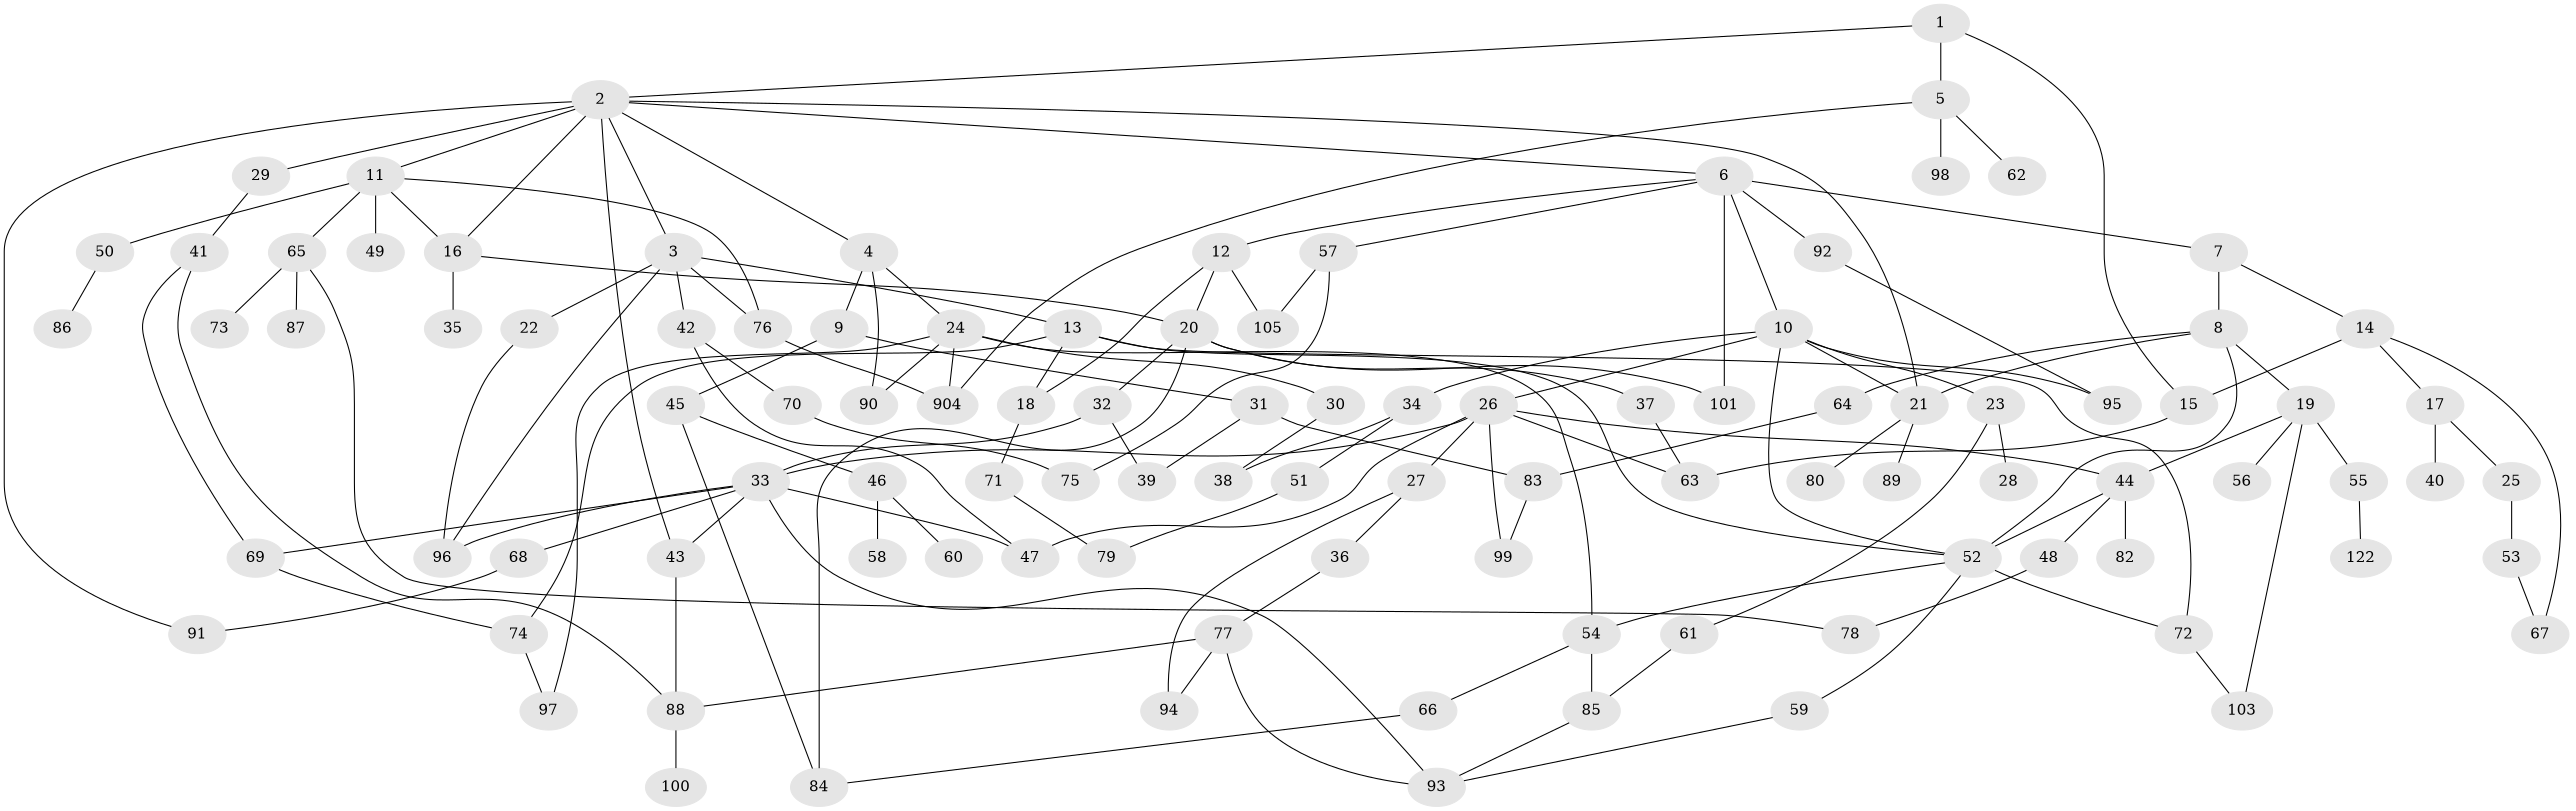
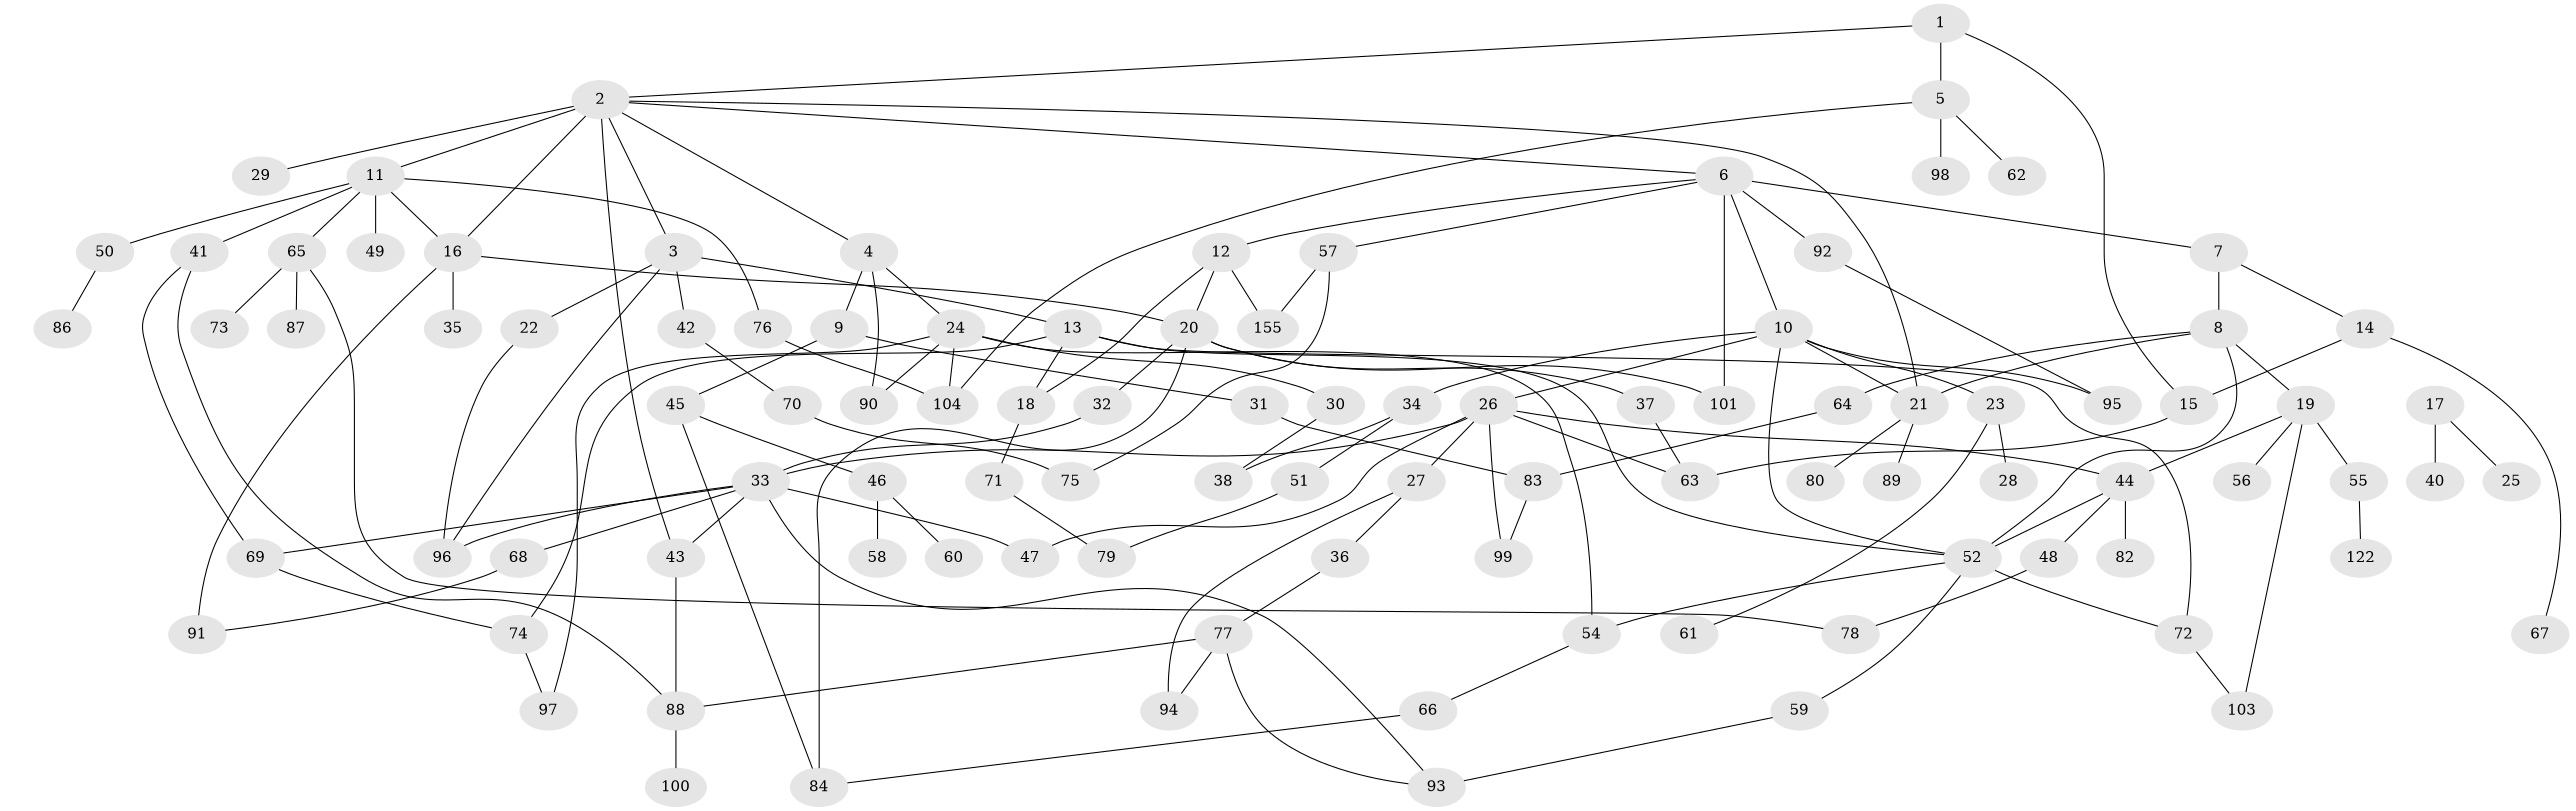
(47, 197) -> (290, 425)
(223, 223) -> (288, 214)
(718, 291) -> none
(1268, 329) -> (1268, 329)
(2400, 367) -> none
(948, 405) -> (948, 405)
(848, 446) -> none
(1147, 482) -> none
(2512, 558) -> none
(1592, 711) -> none
